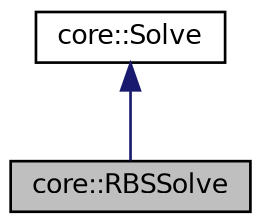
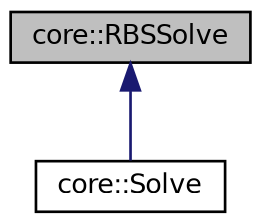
(131, 126) -> (131, 126)
